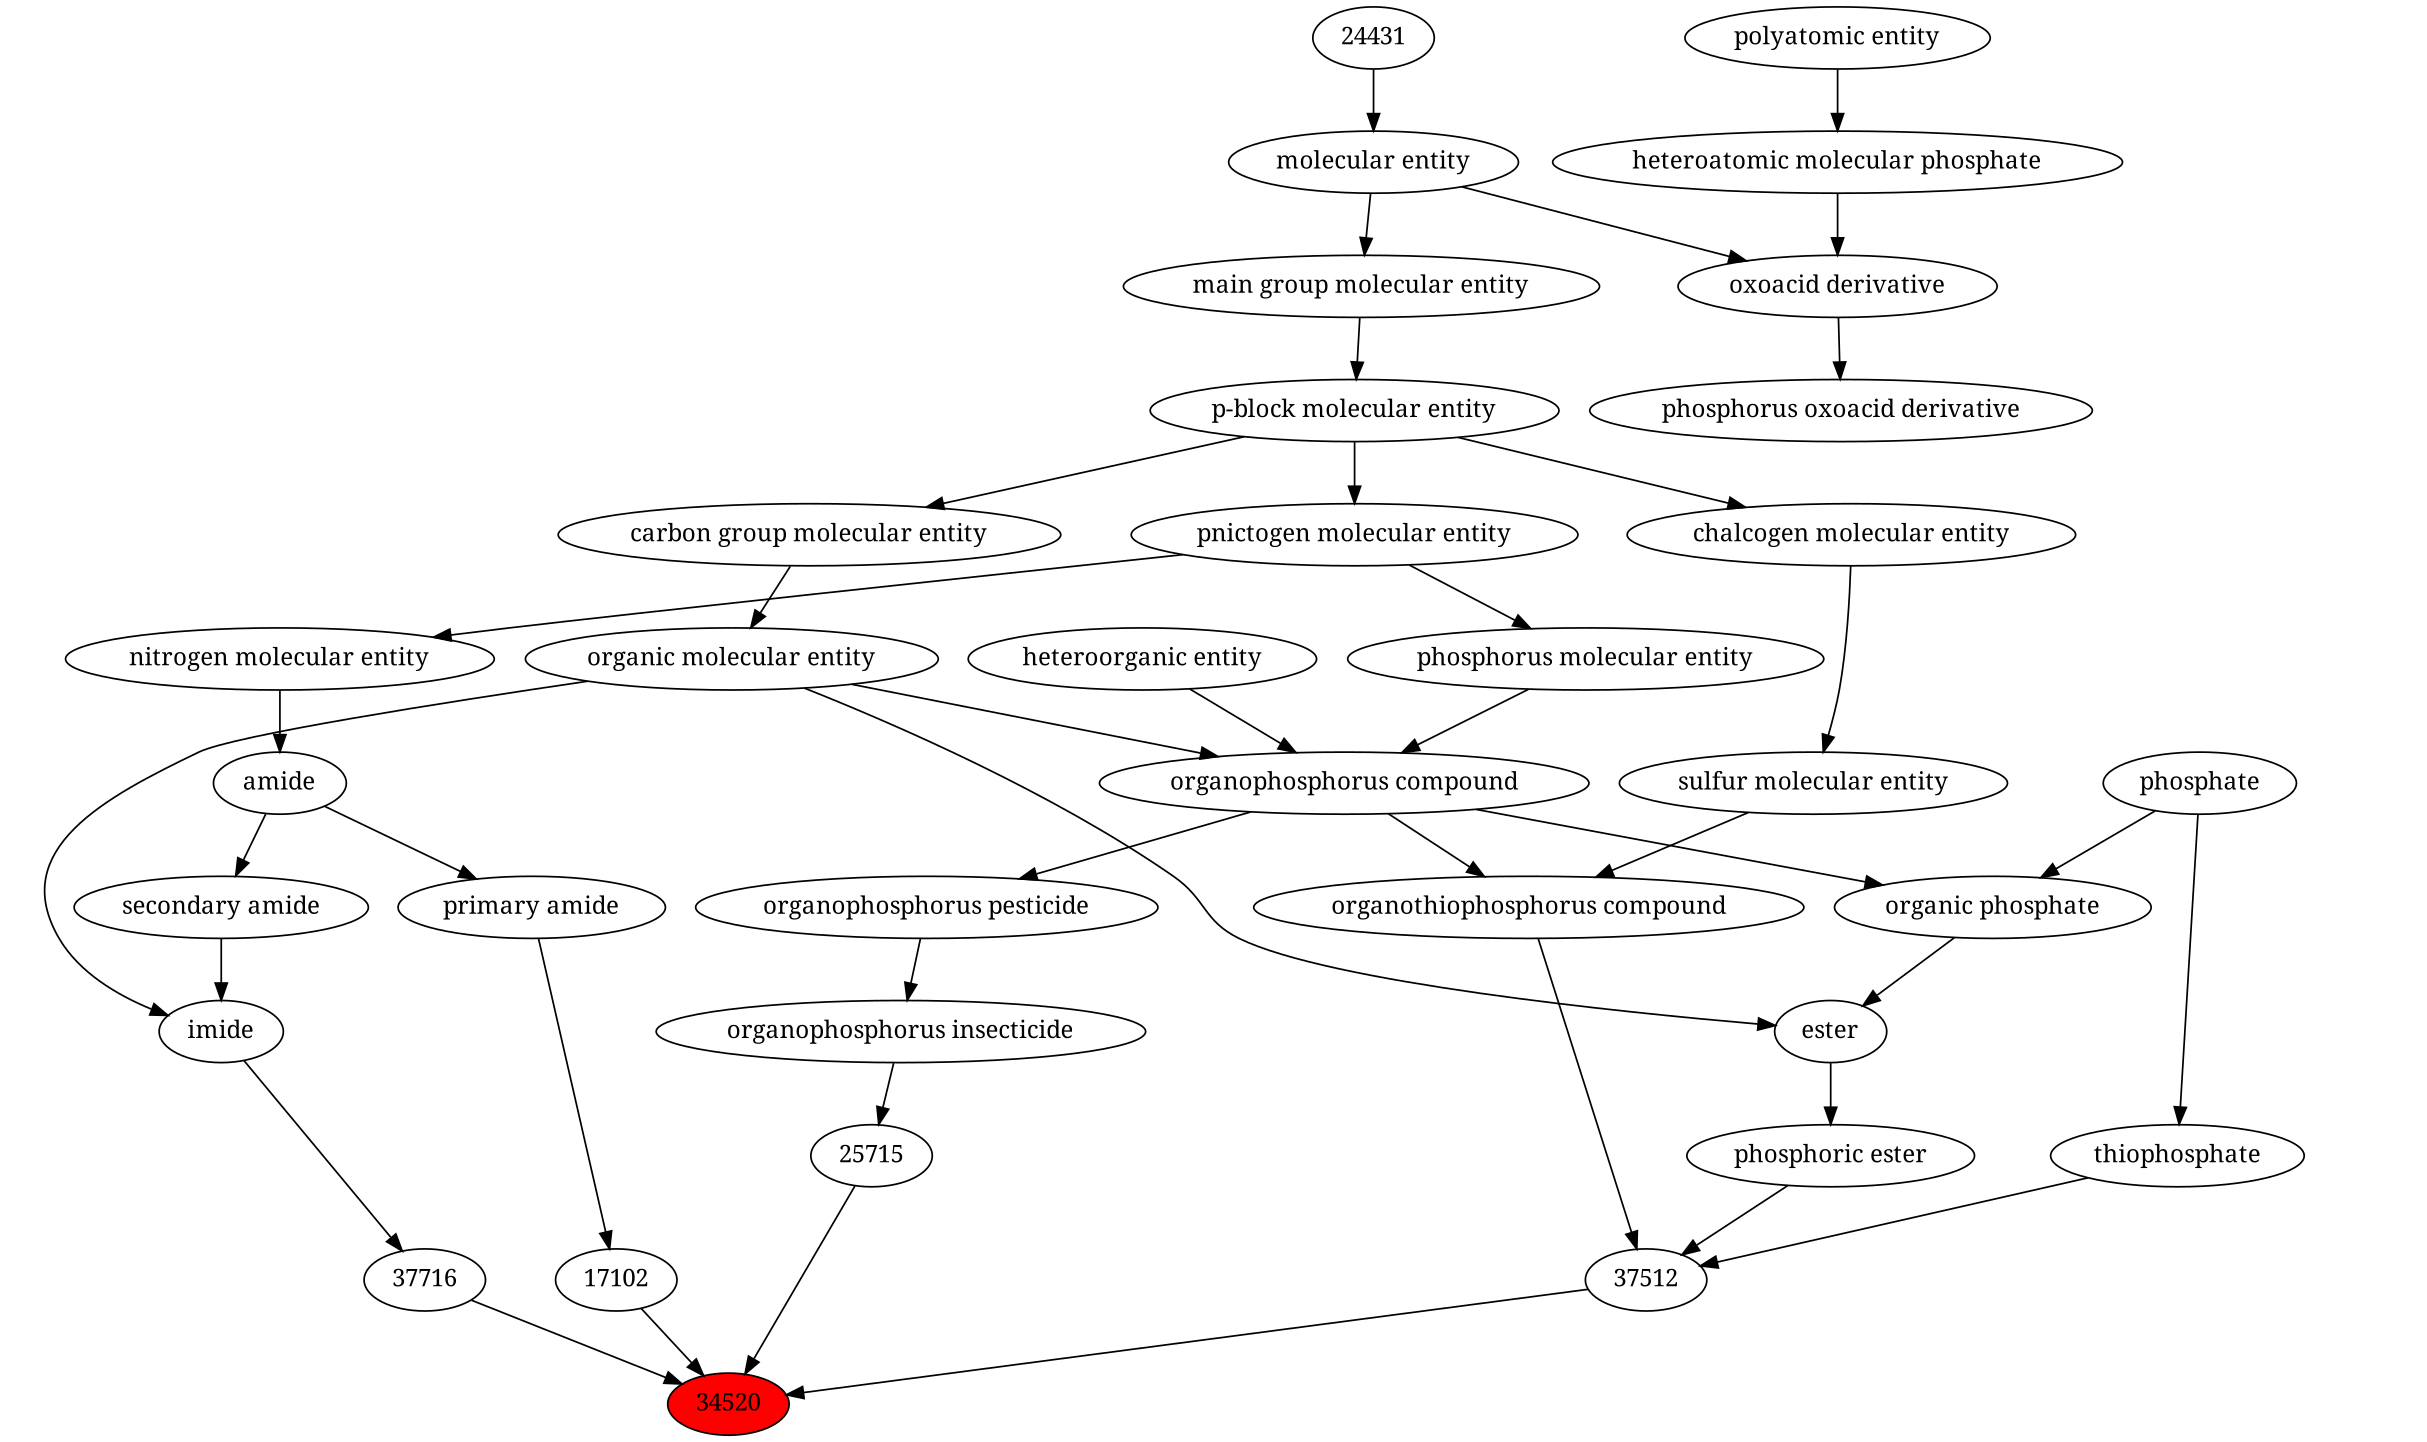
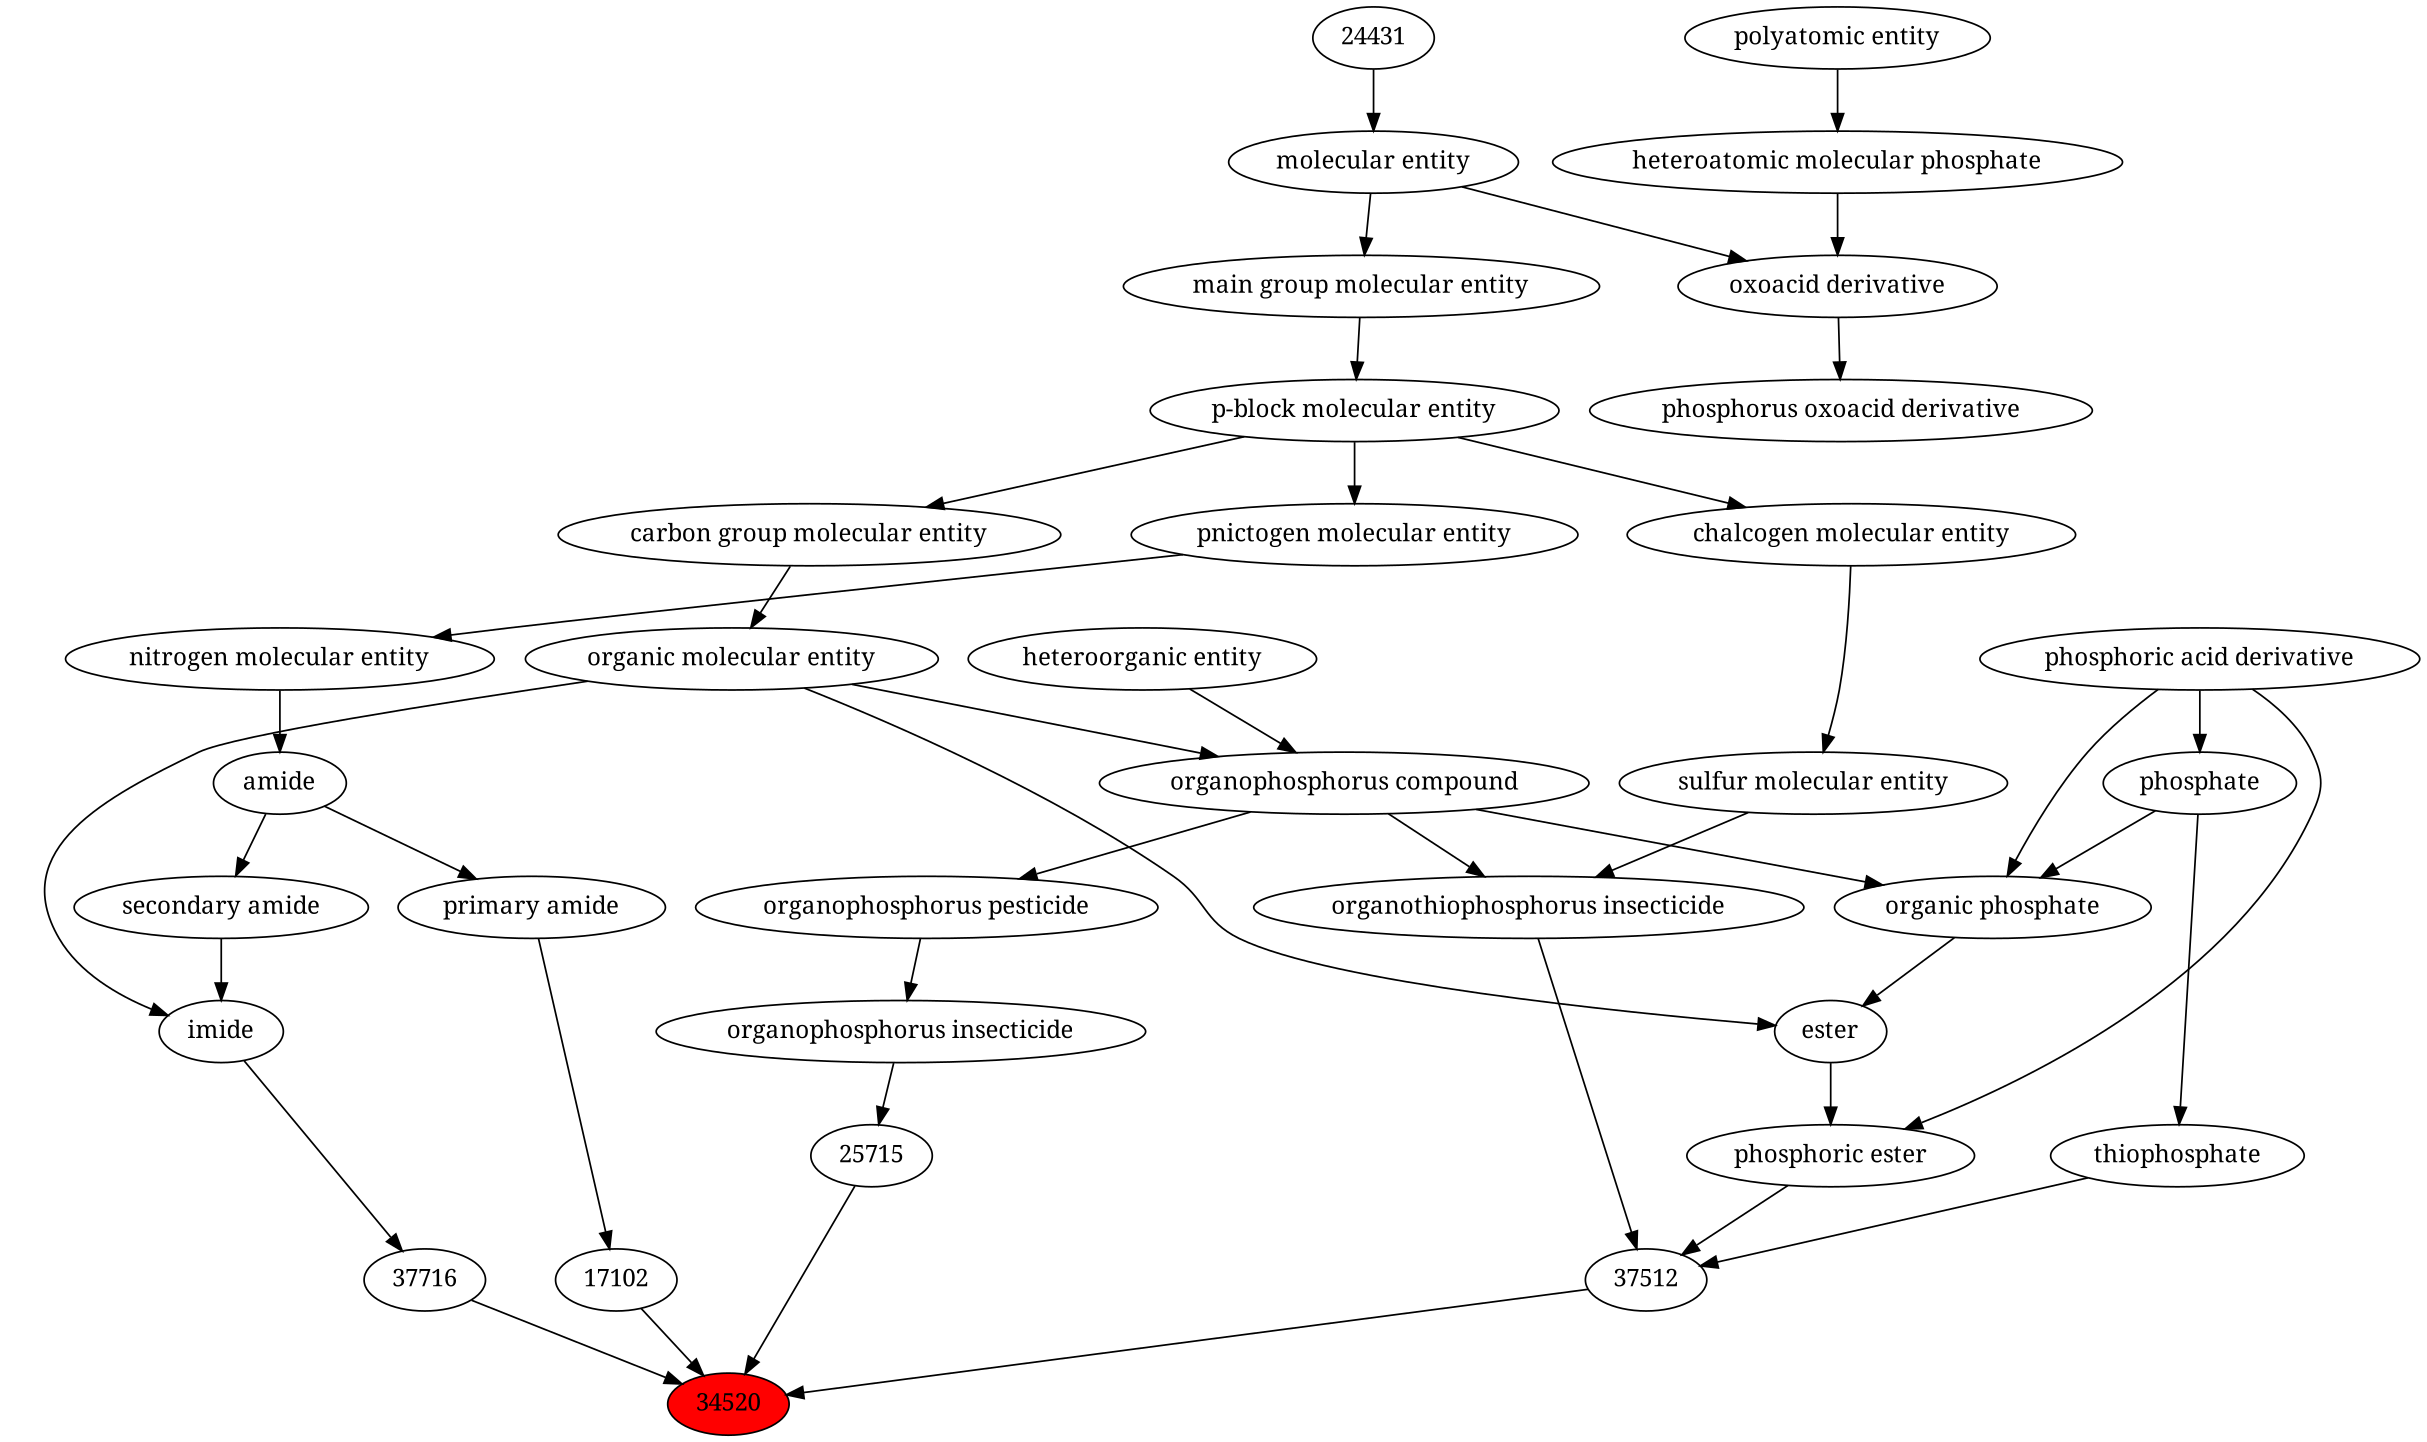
(1586, 659) -> none
none -> (2200, 659)
(1529, 907) -> (1529, 907)
